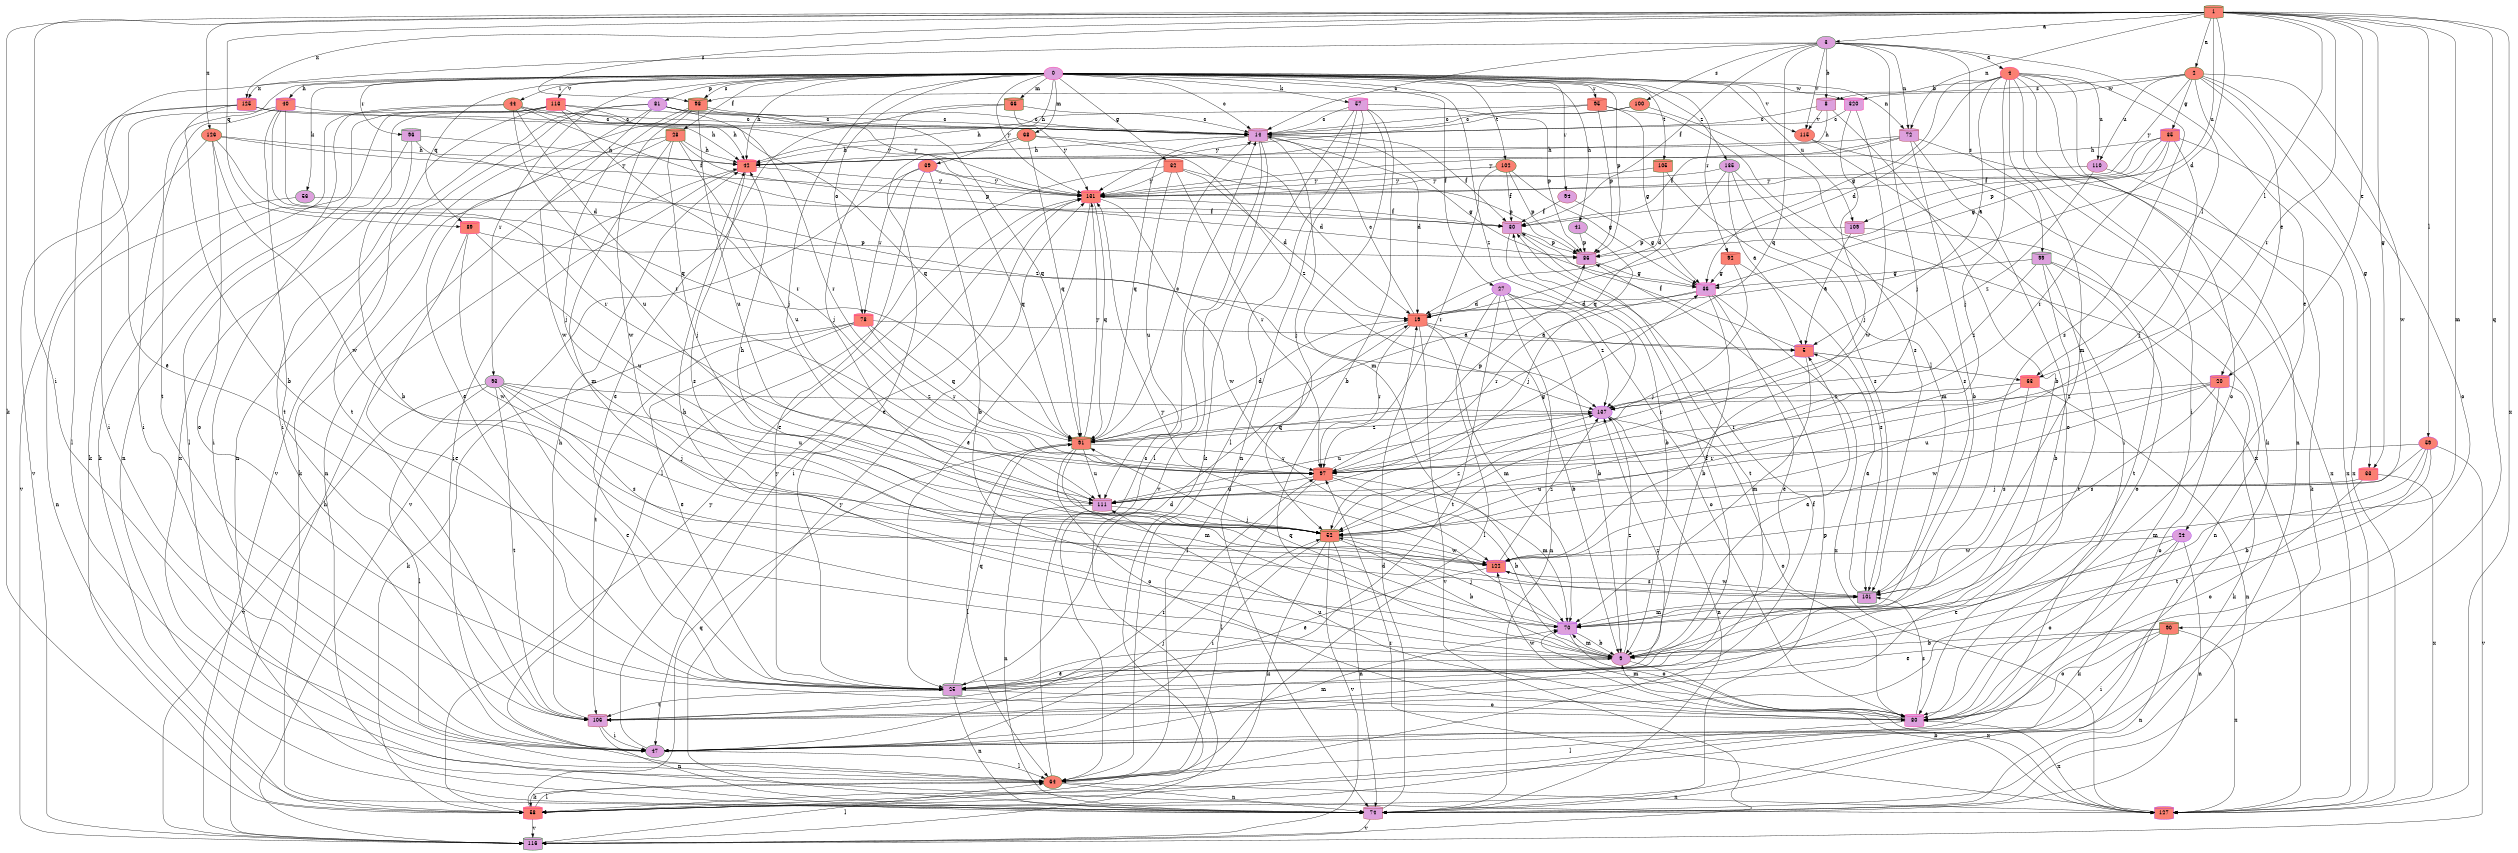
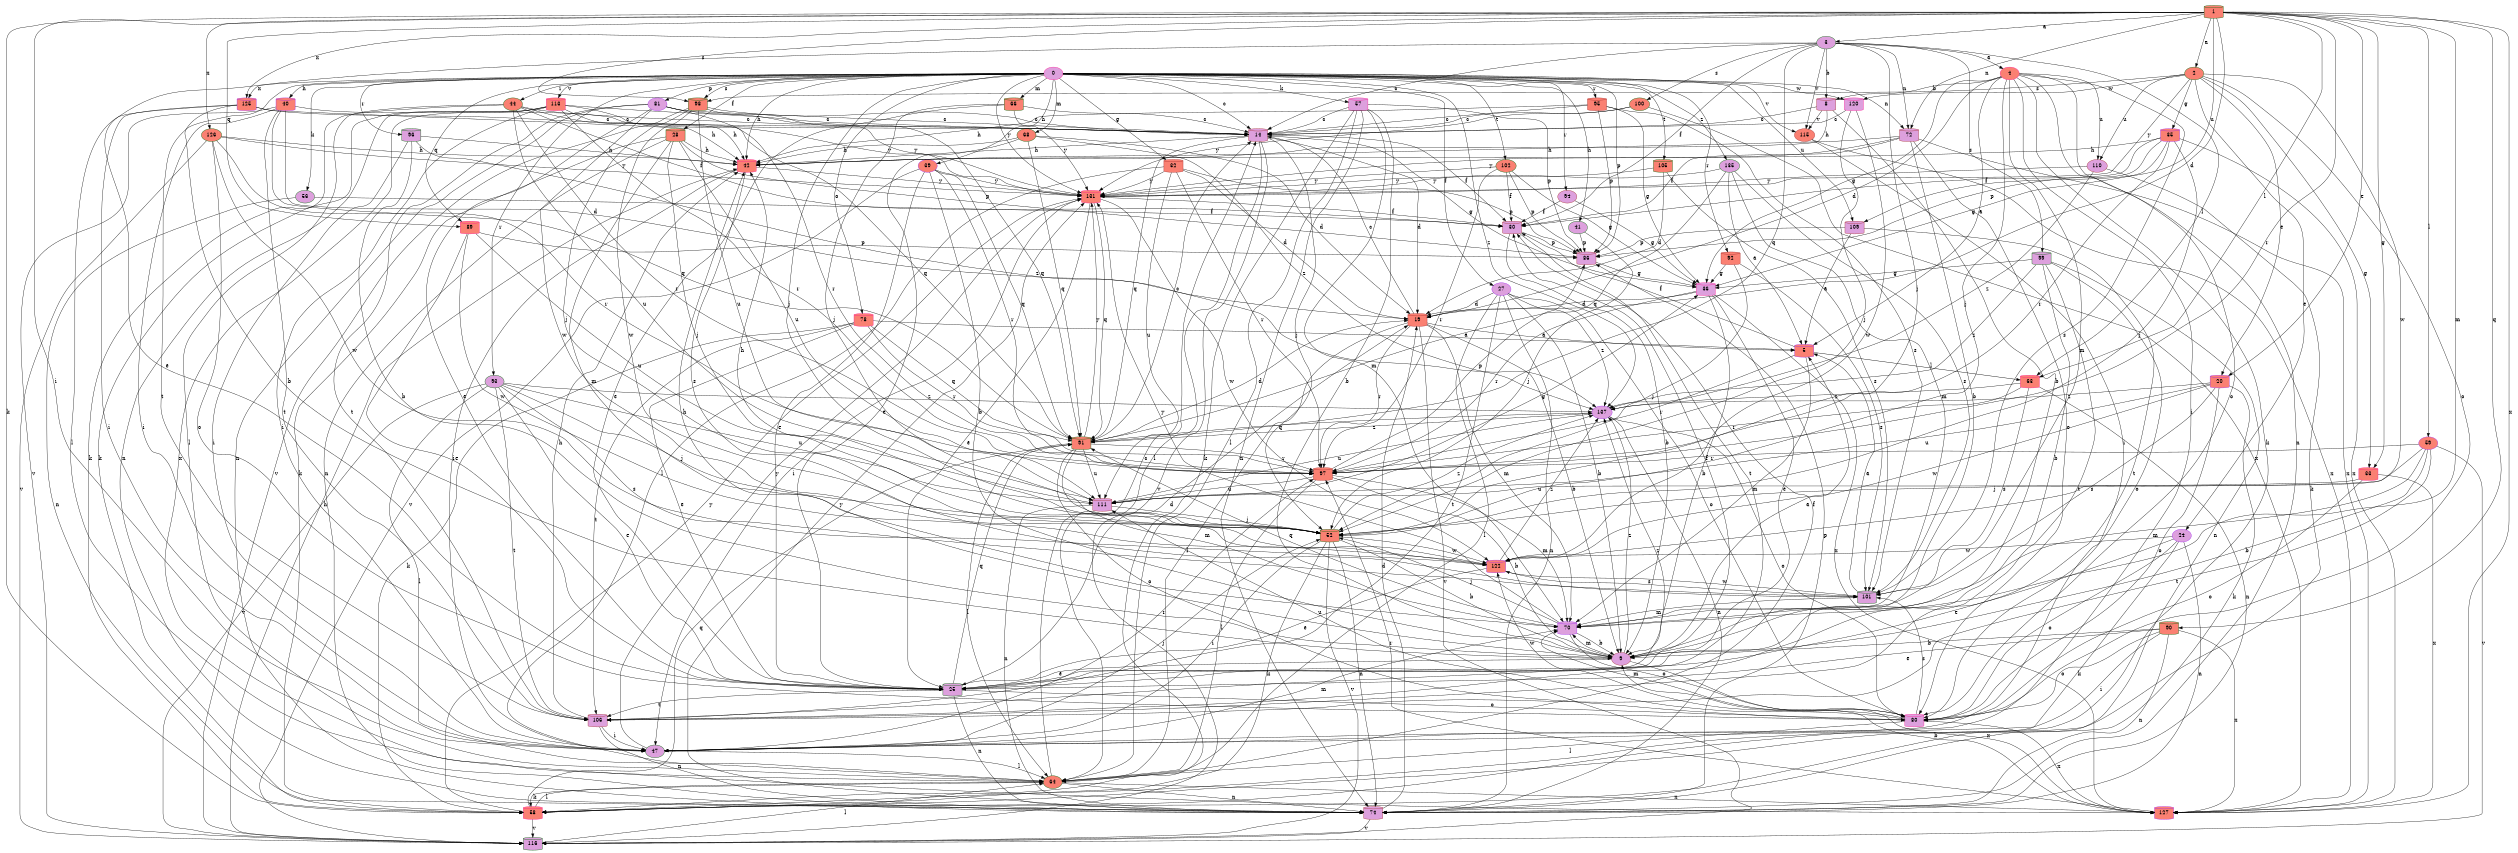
(1854, 104) -> (1854, 104)
(882, 229) -> (1021, 421)
